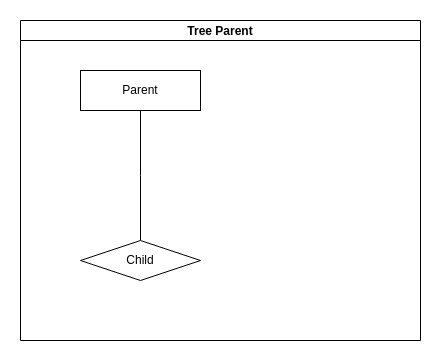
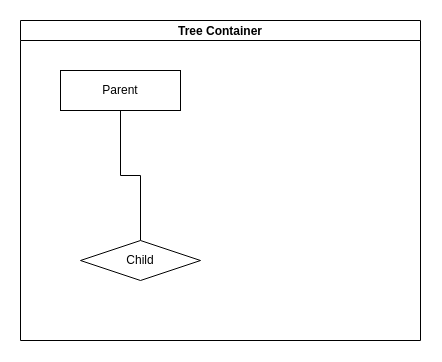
(220, 31) -> (220, 31)
(141, 91) -> (121, 91)
